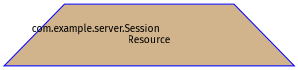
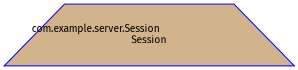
(149, 35) -> (149, 35)
